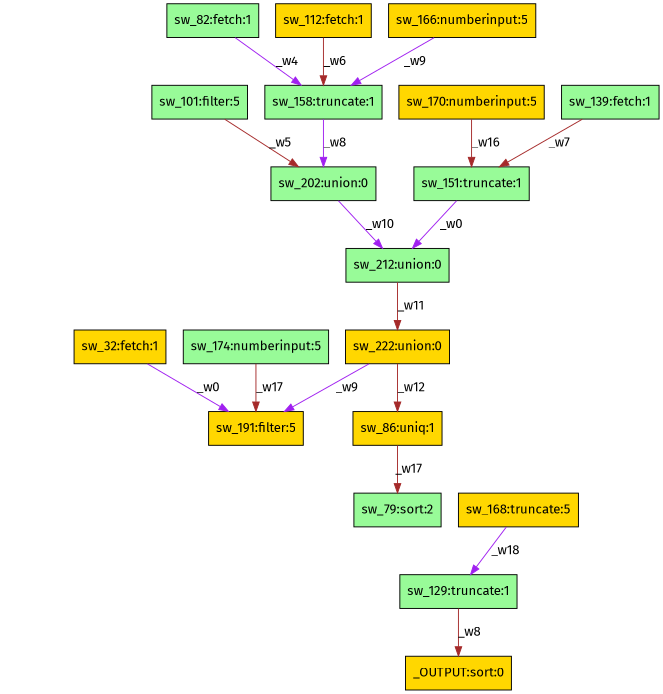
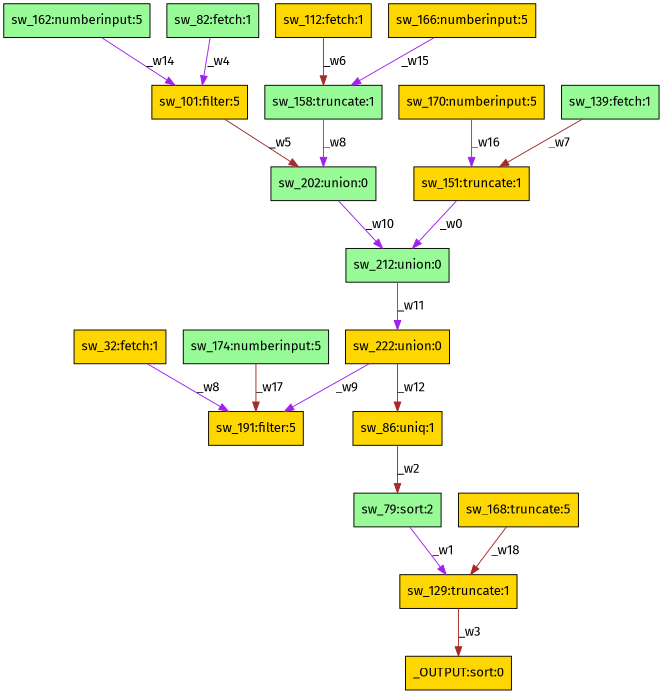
none -> (77, 21)
(264, 59) -> (207, 57)
(415, 61) -> (415, 61)
(200, 102) -> (200, 102)
(472, 138) -> (472, 138)
(472, 184) -> (472, 184)
(398, 301) -> (398, 301)
(209, 388) -> (209, 388)
(409, 469) -> (409, 469)
none -> (425, 547)
(491, 547) -> (491, 547)
(458, 592) -> (458, 592)
(470, 632) -> (470, 632)
